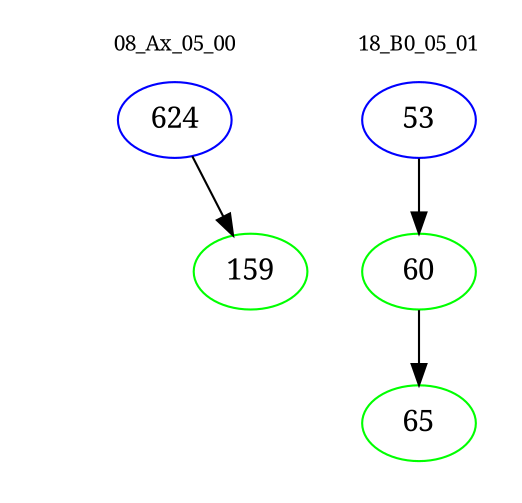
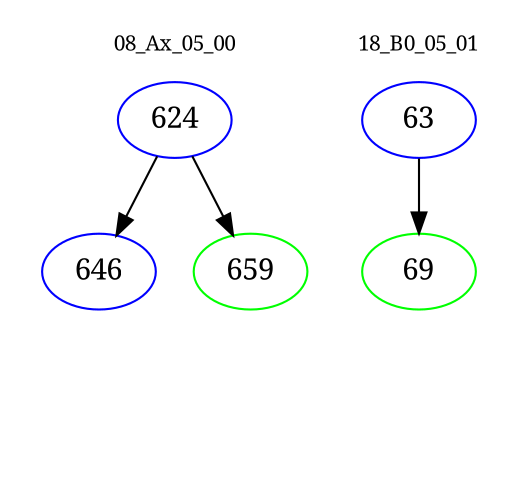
(419, 120) -> (419, 120)
none -> (99, 272)
(251, 272) -> (251, 272)
(419, 272) -> (419, 272)
(419, 423) -> none
